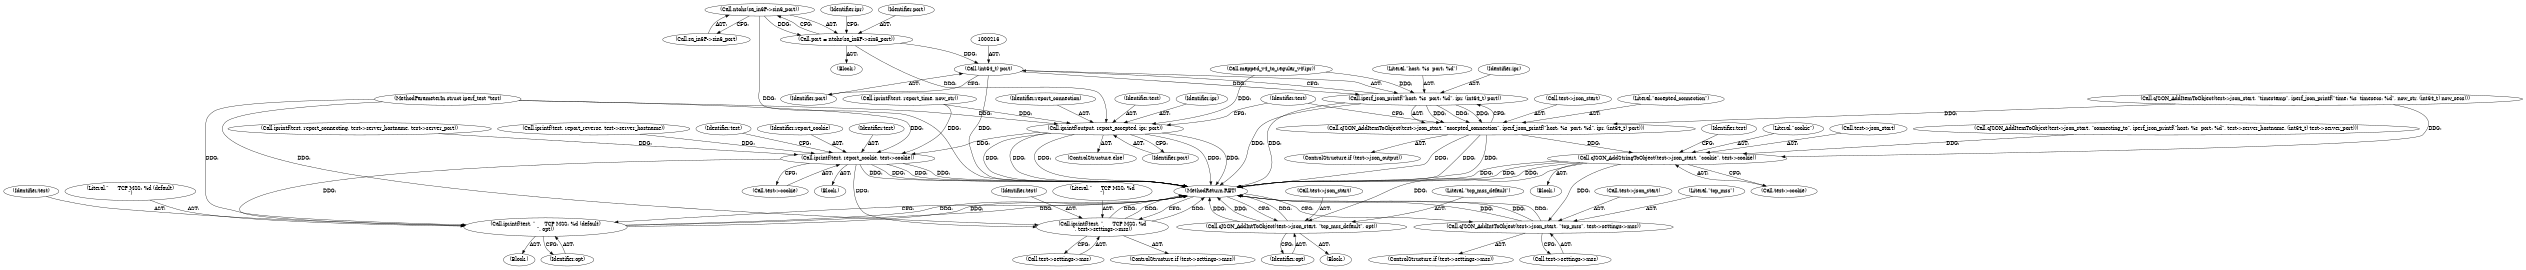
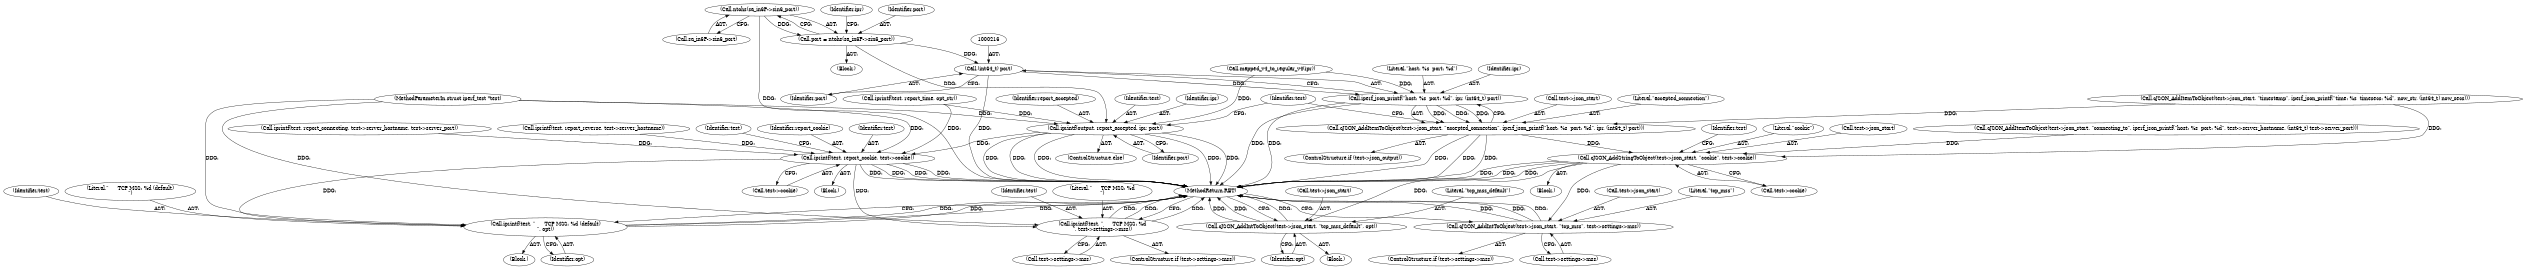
(910, 99) -> (910, 99)
(1046, 99) -> (1046, 99)
